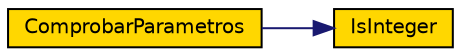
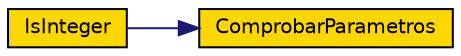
(288, 28) -> (153, 28)
